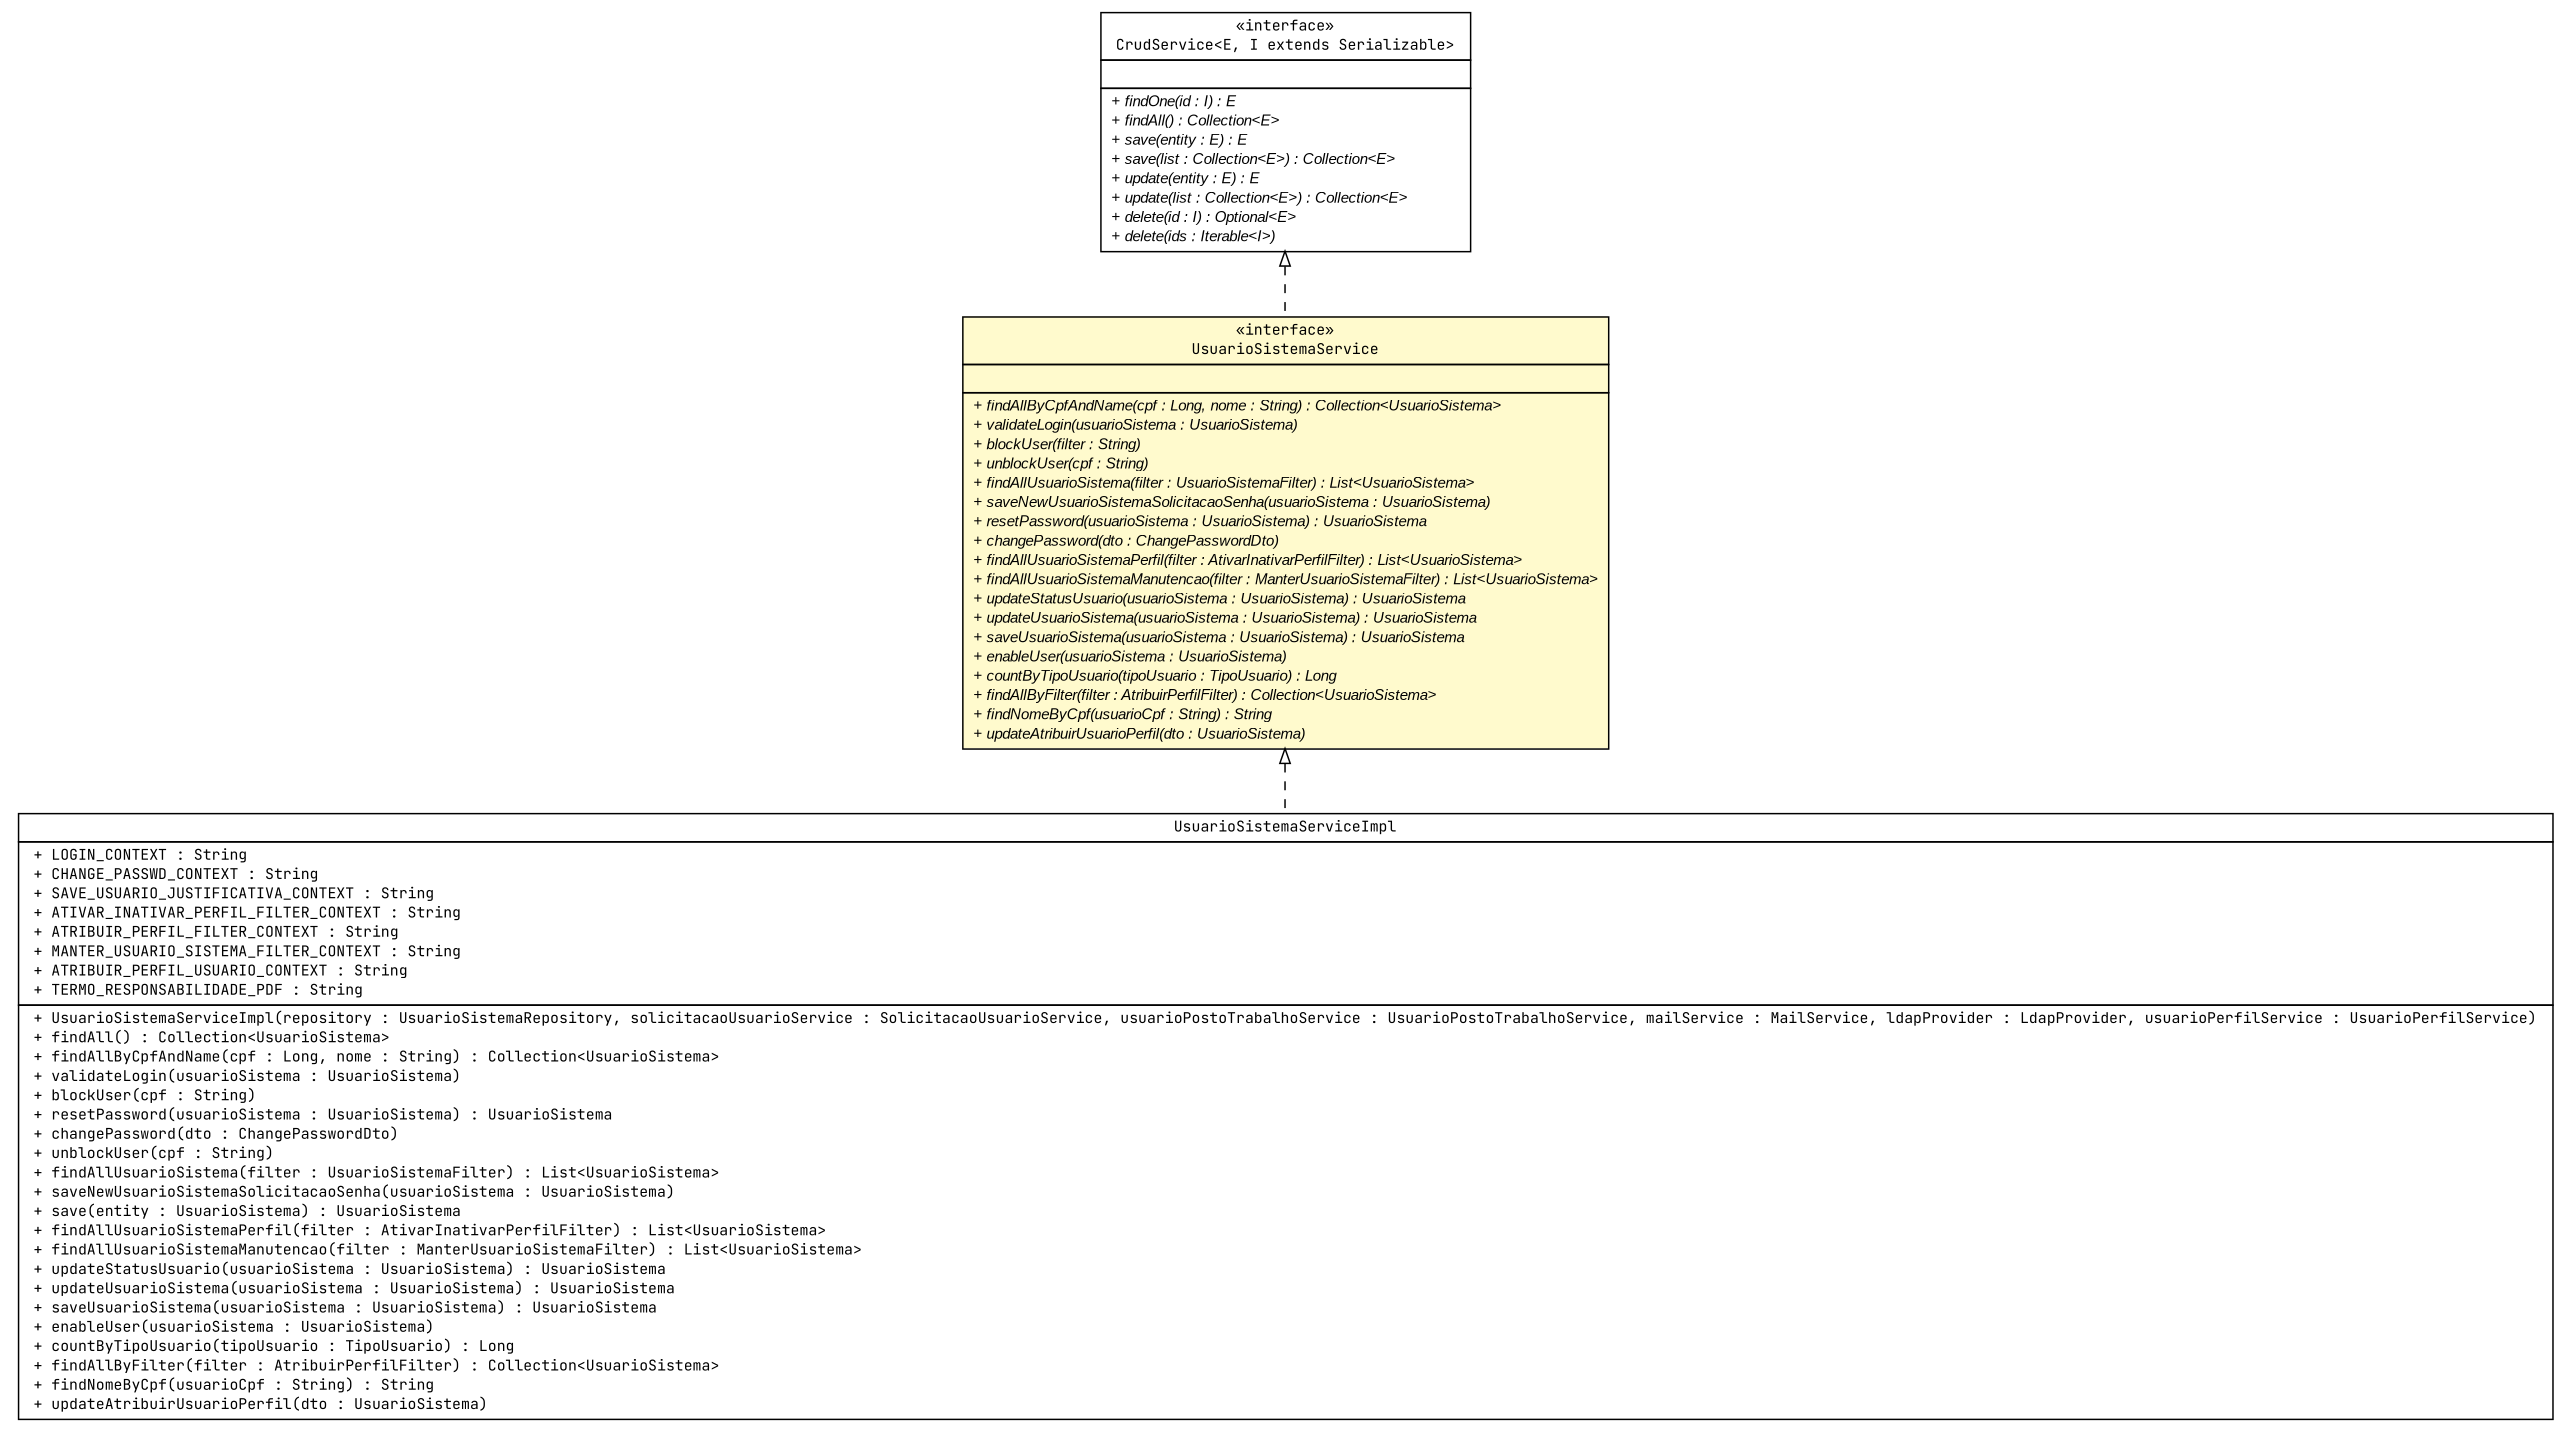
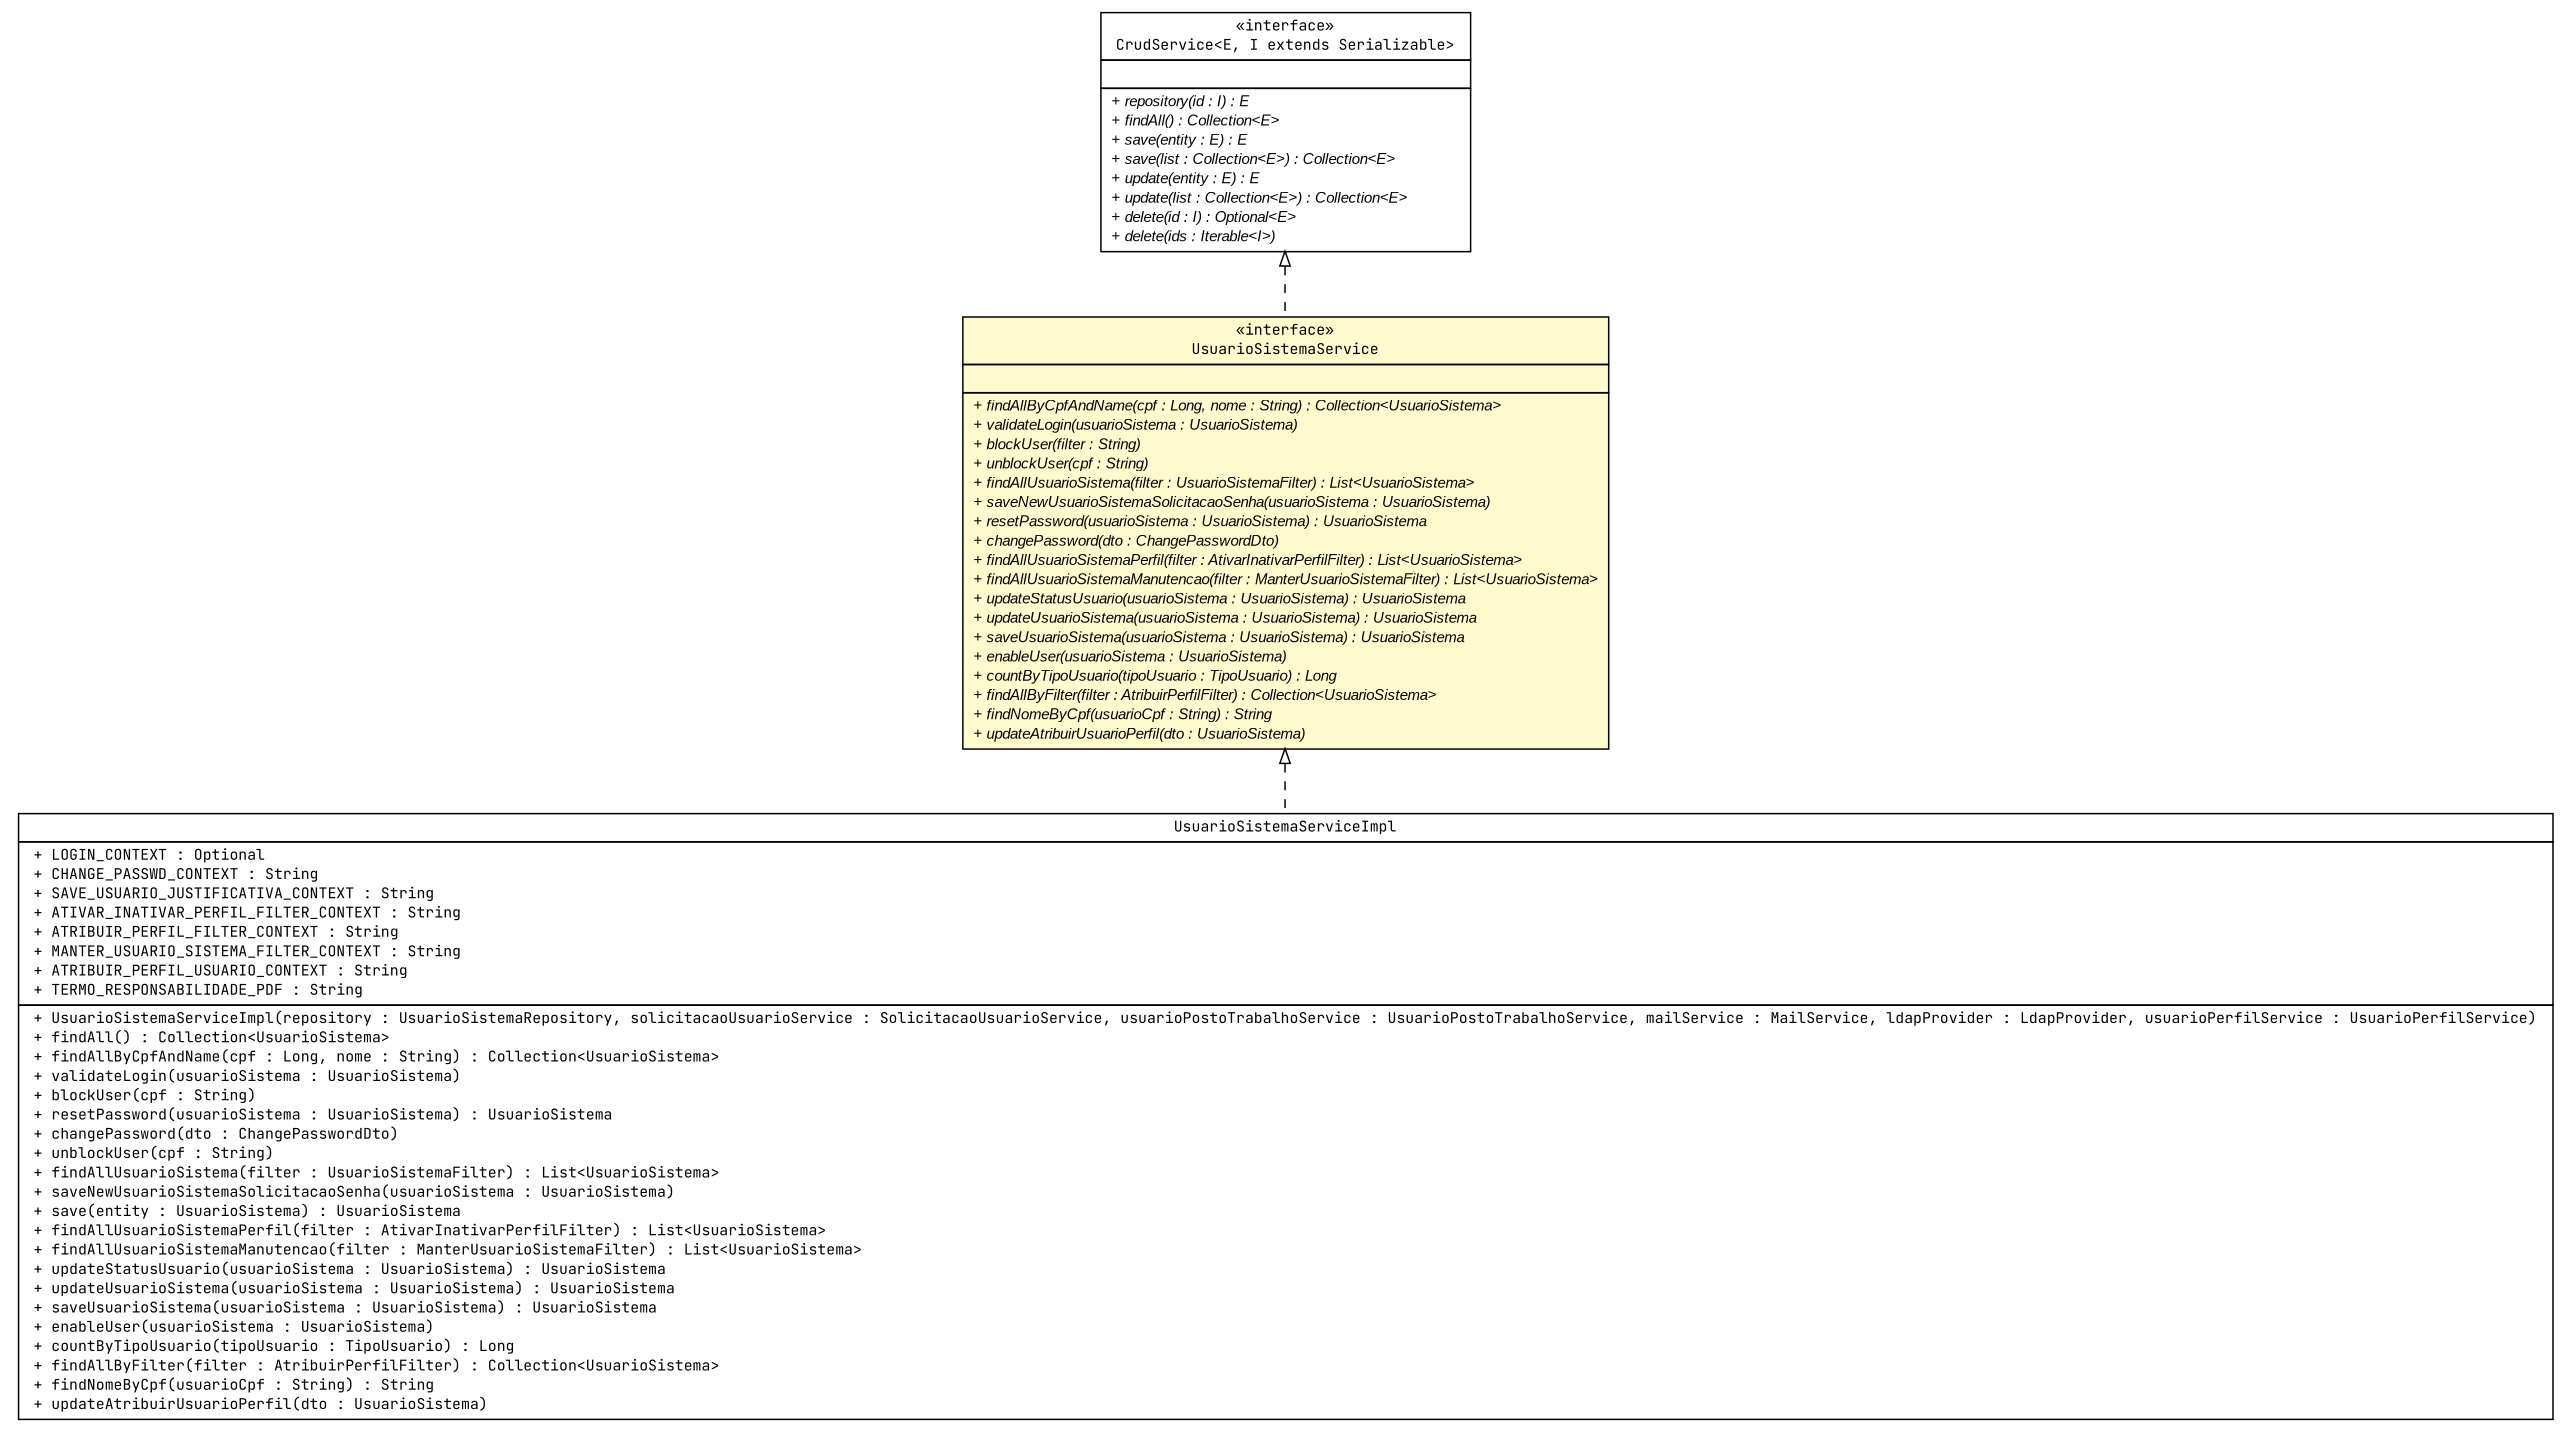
(1174, 102) -> (1181, 102)
(141, 855) -> (150, 855)
